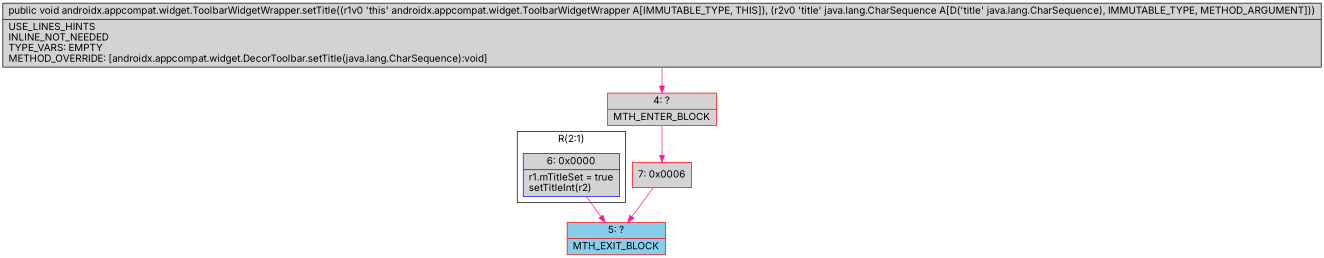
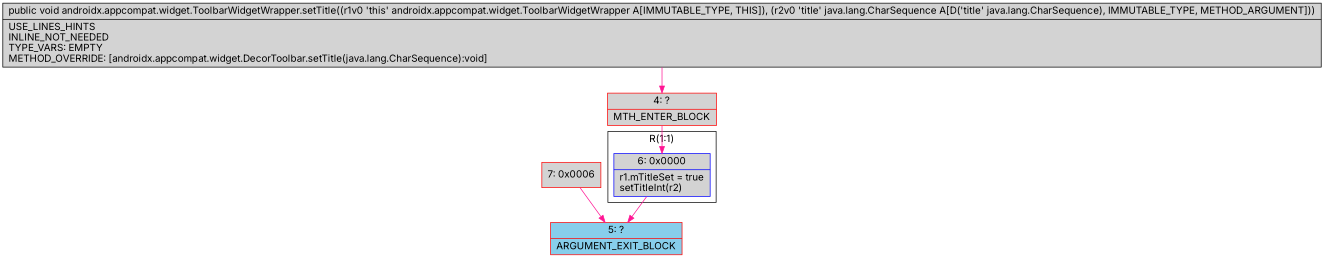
(571, 140) -> (662, 140)
(662, 140) -> (662, 136)
(616, 246) -> (616, 246)
